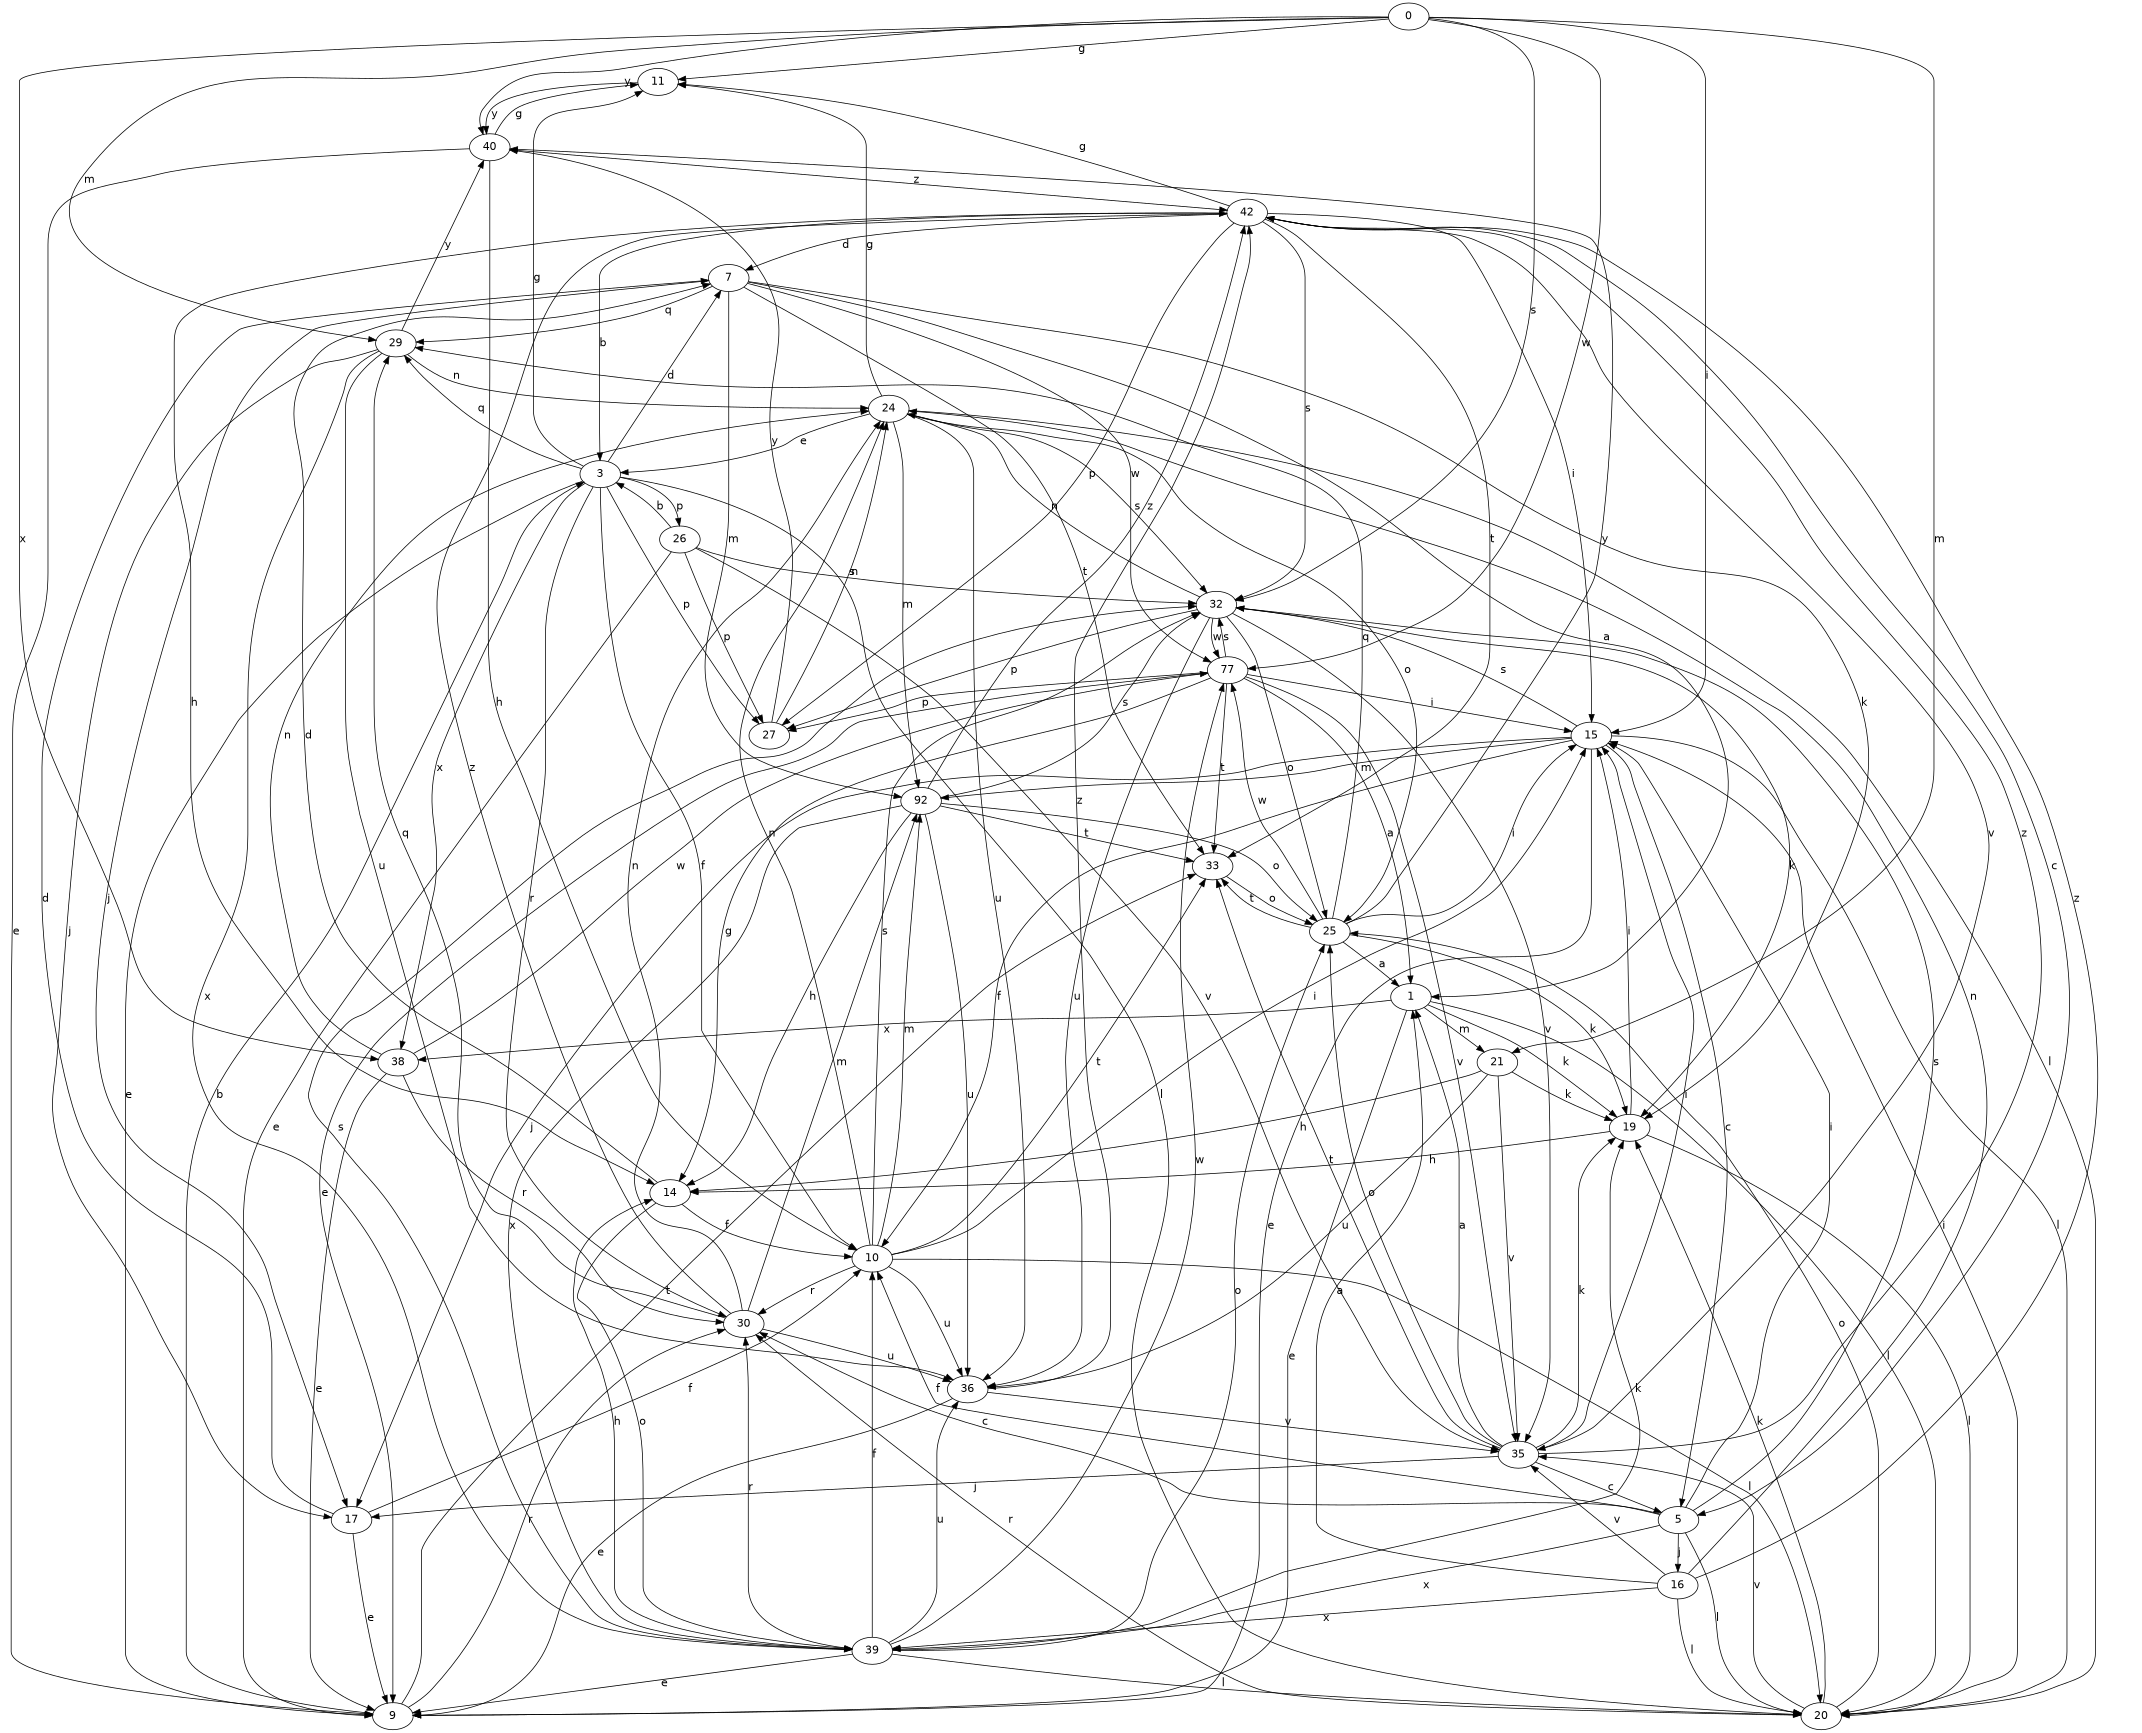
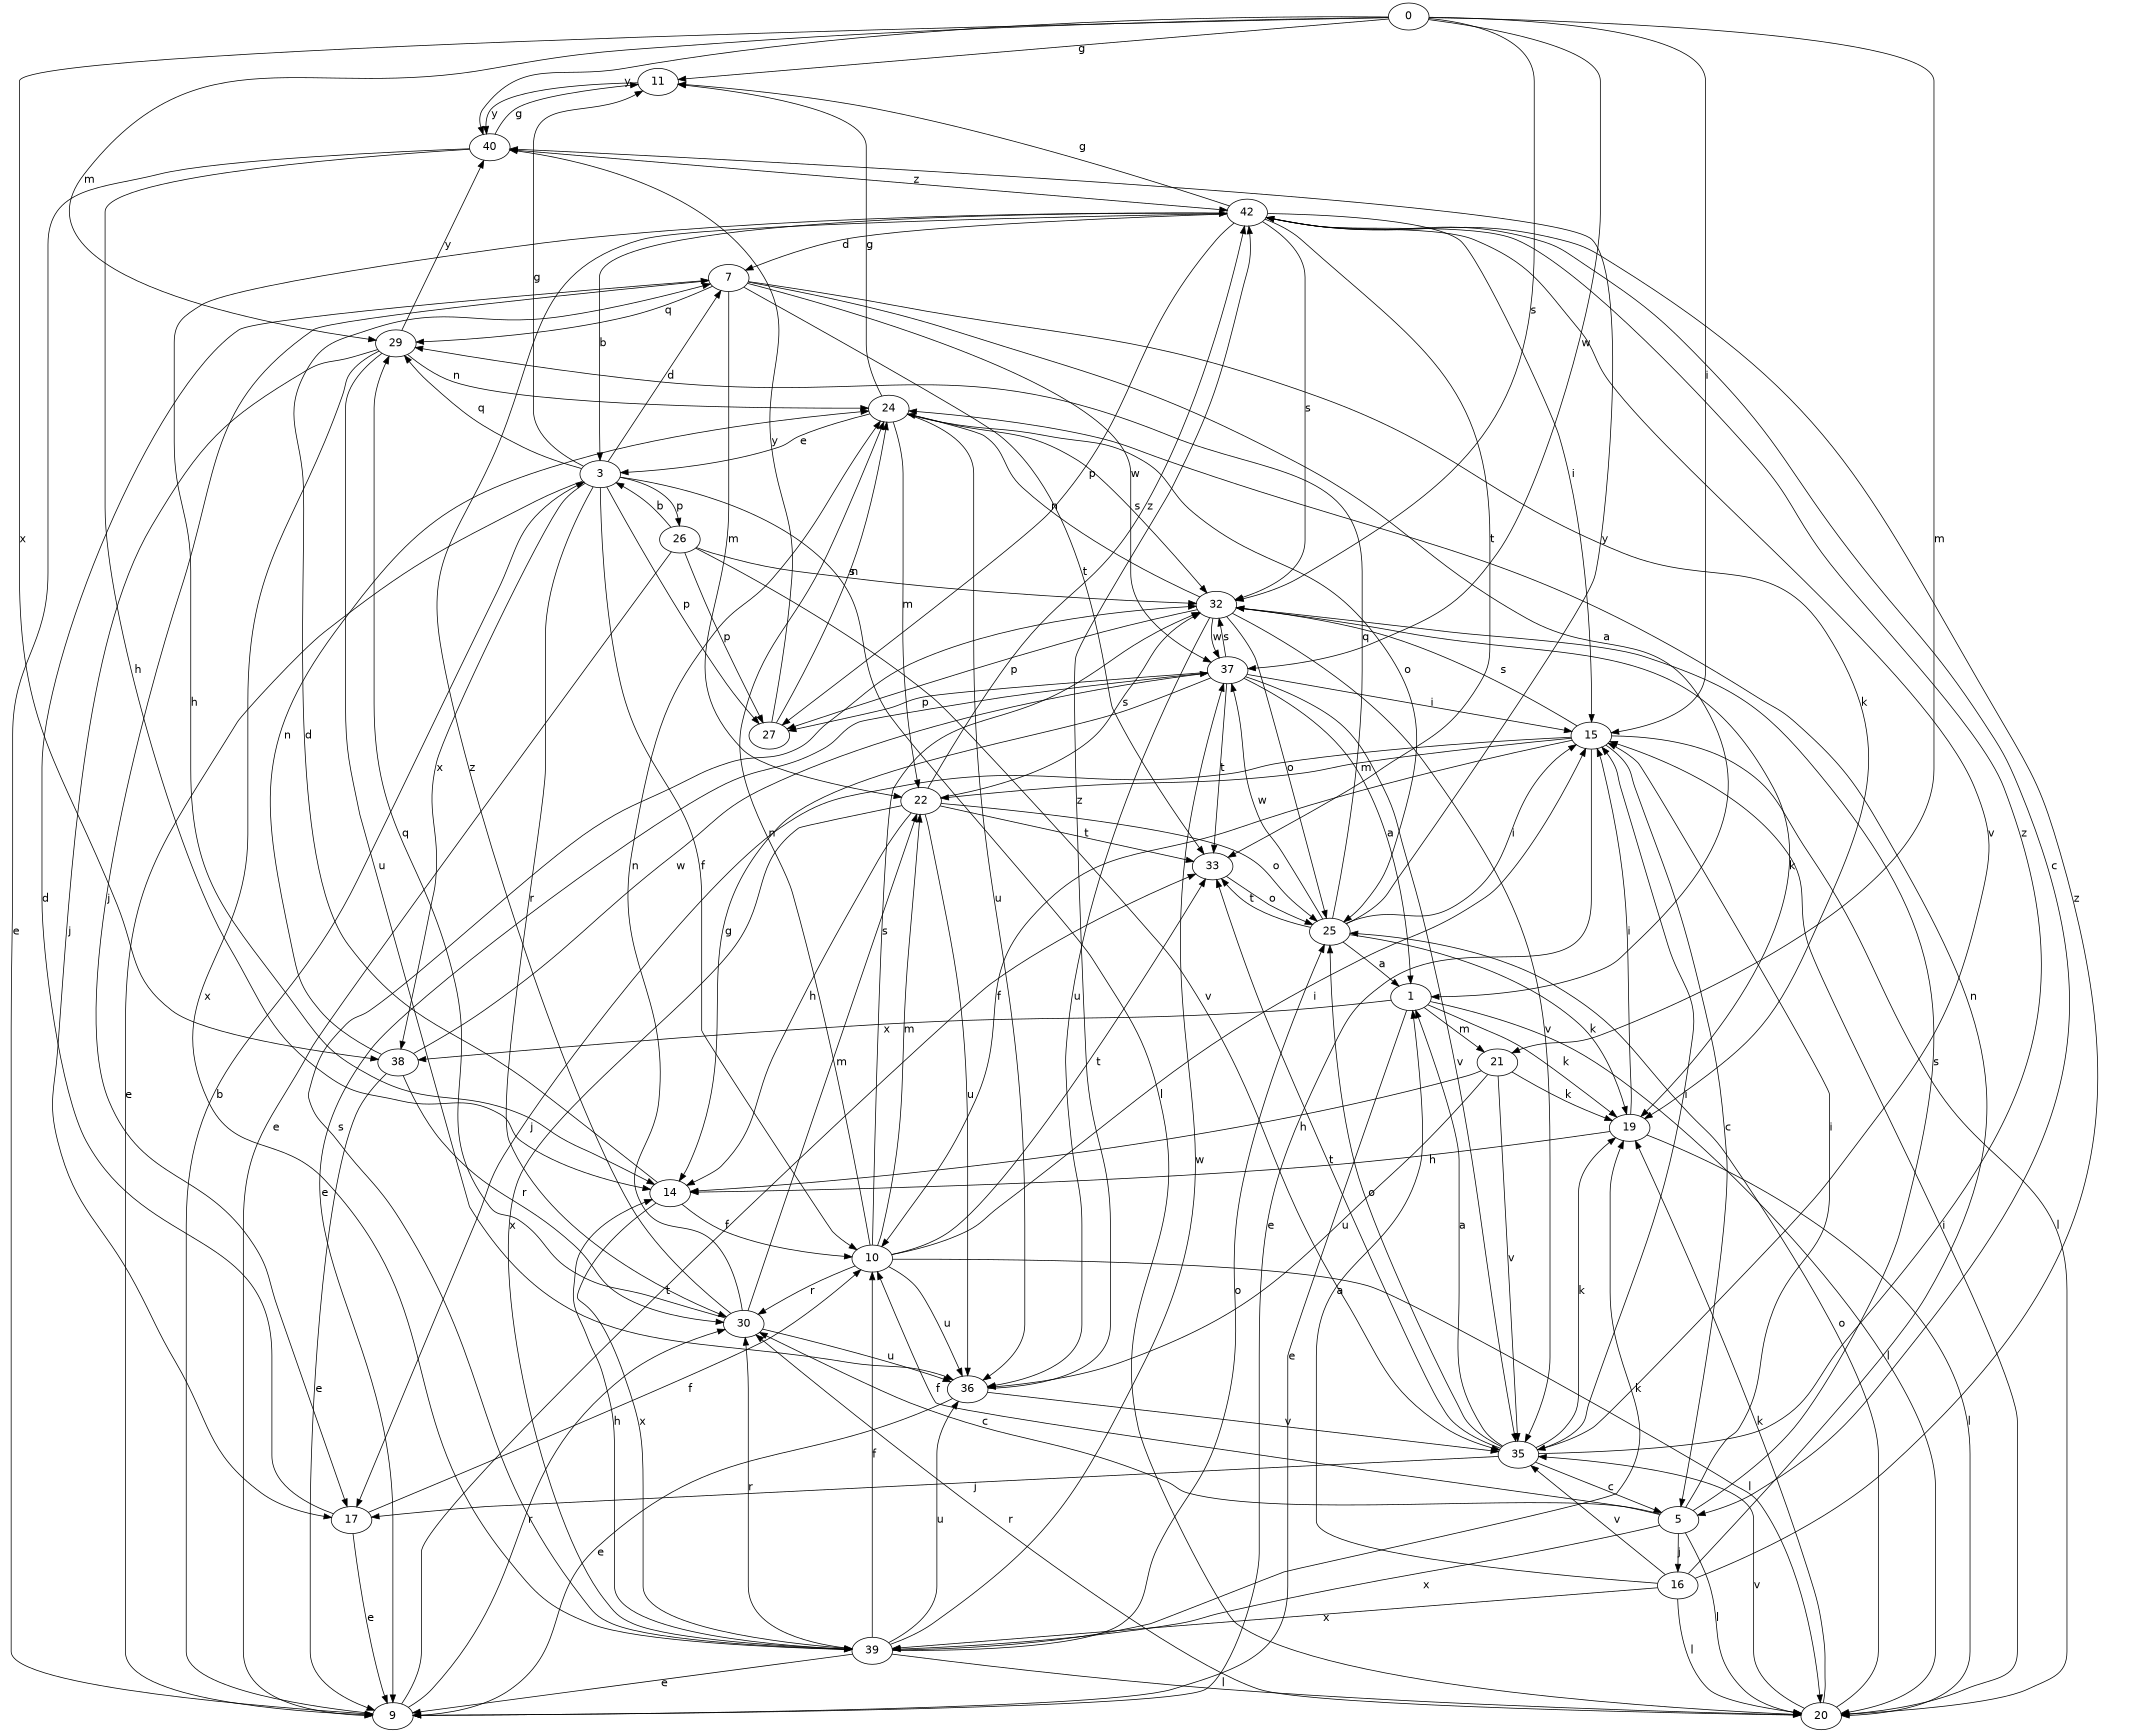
(1228, 670) -> (1228, 670)
(506, 736) -> (128, 655)
(1878, 791) -> none
(921, 801) -> (921, 801)
(643, 1422) -> (643, 1422)
